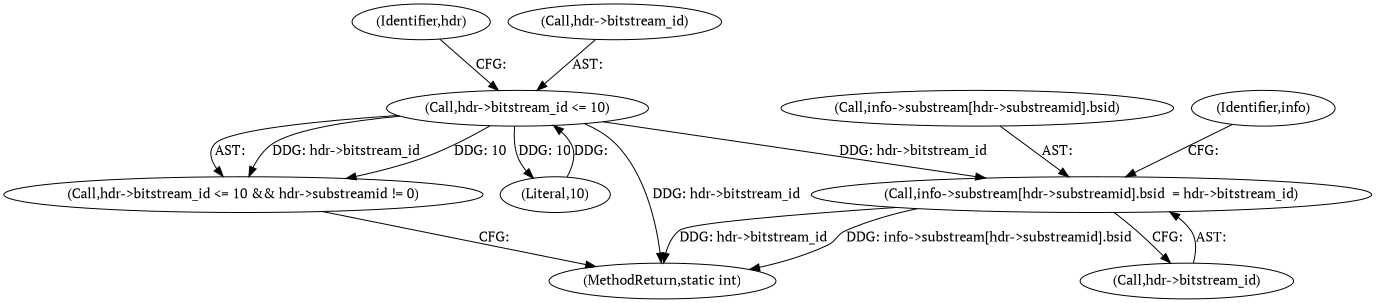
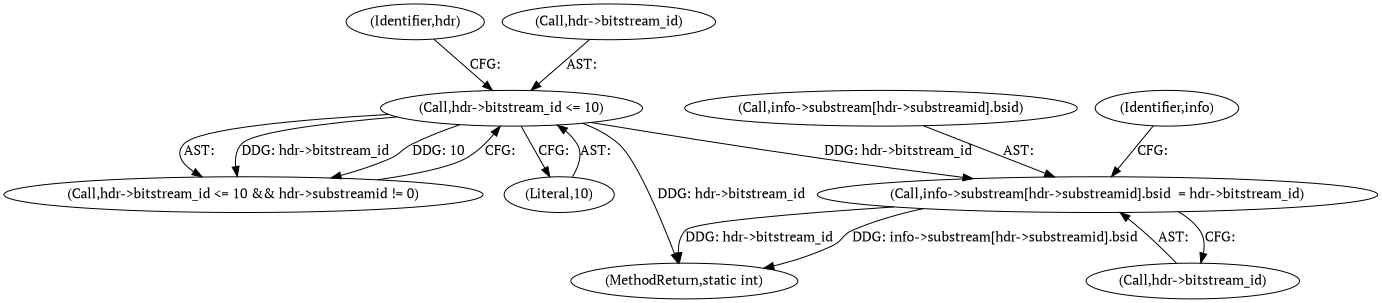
(545, 151) -> (556, 151)
(593, 151) -> (597, 151)
(454, 238) -> (441, 168)
